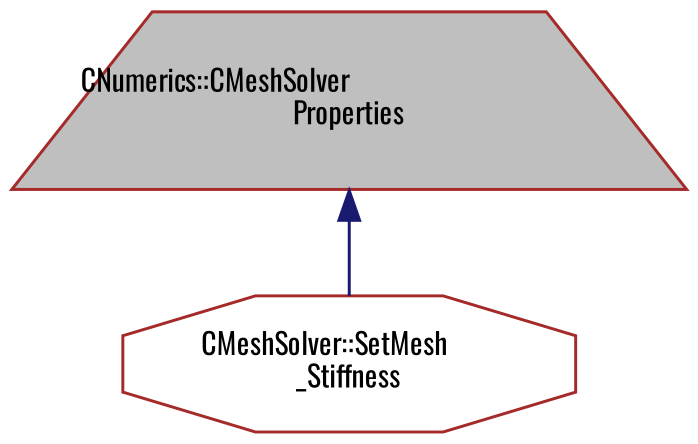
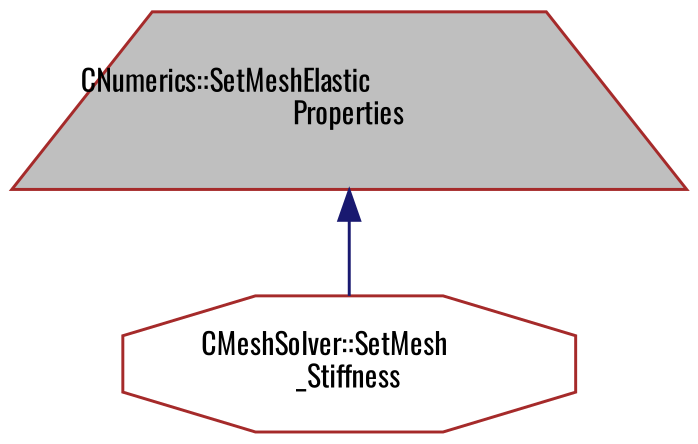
(349, 101) -> (349, 101)
